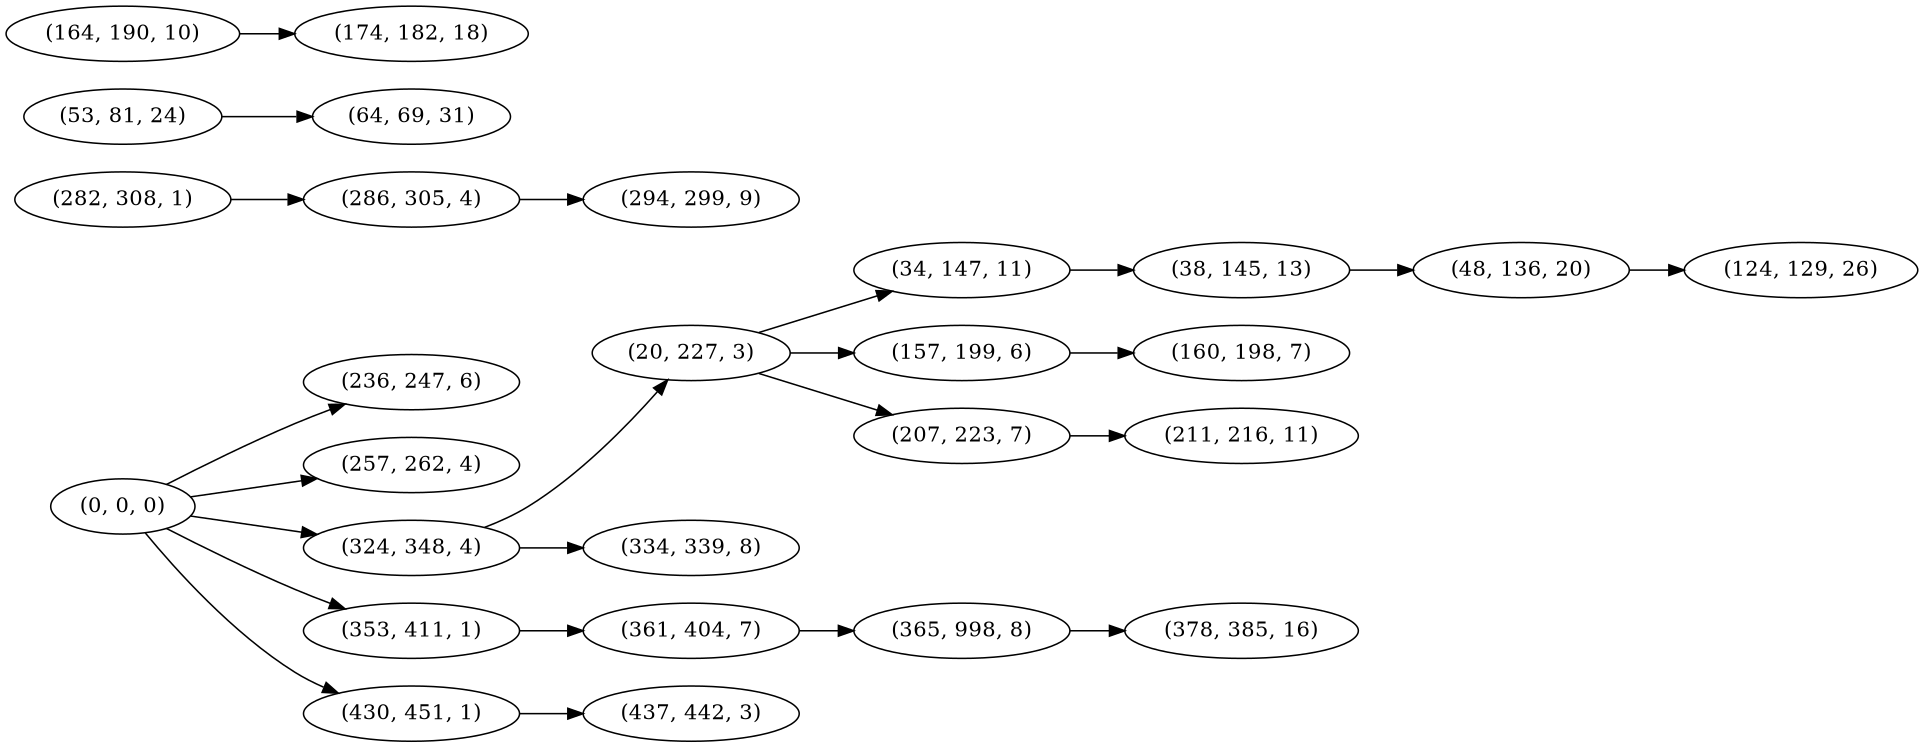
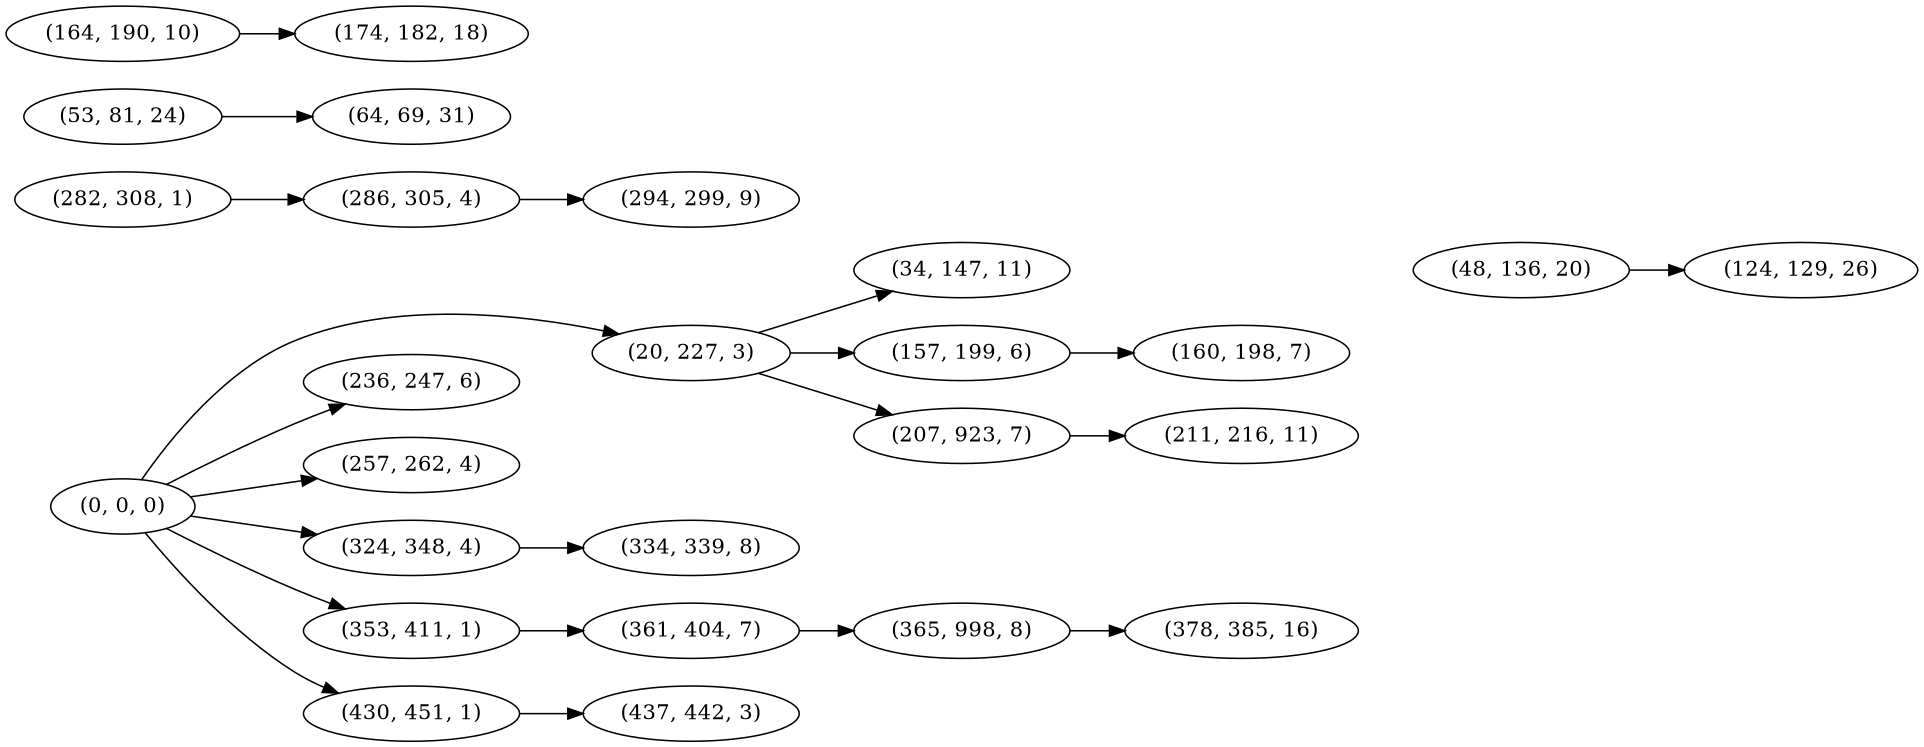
(1242, 270) -> none
(962, 436) -> (962, 436)
(578, 469) -> (344, 326)
